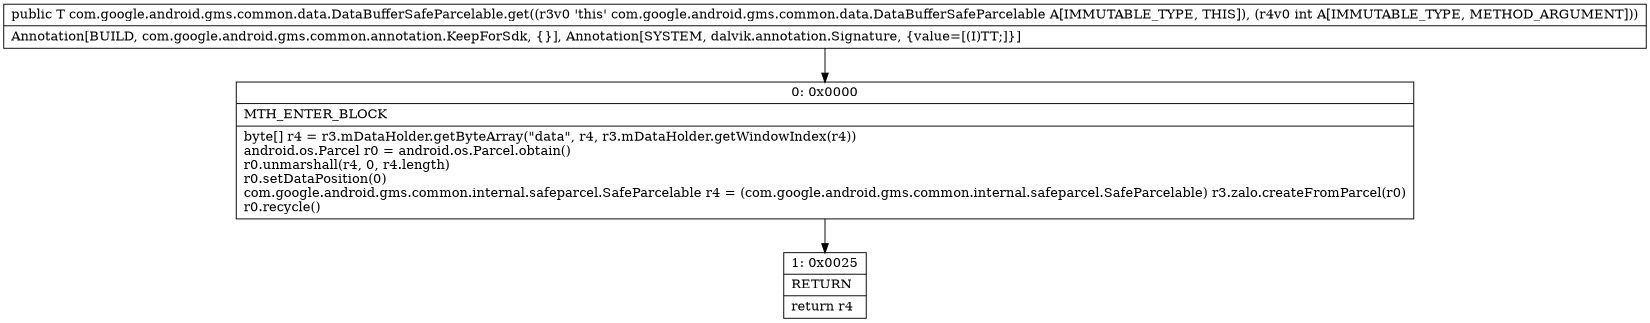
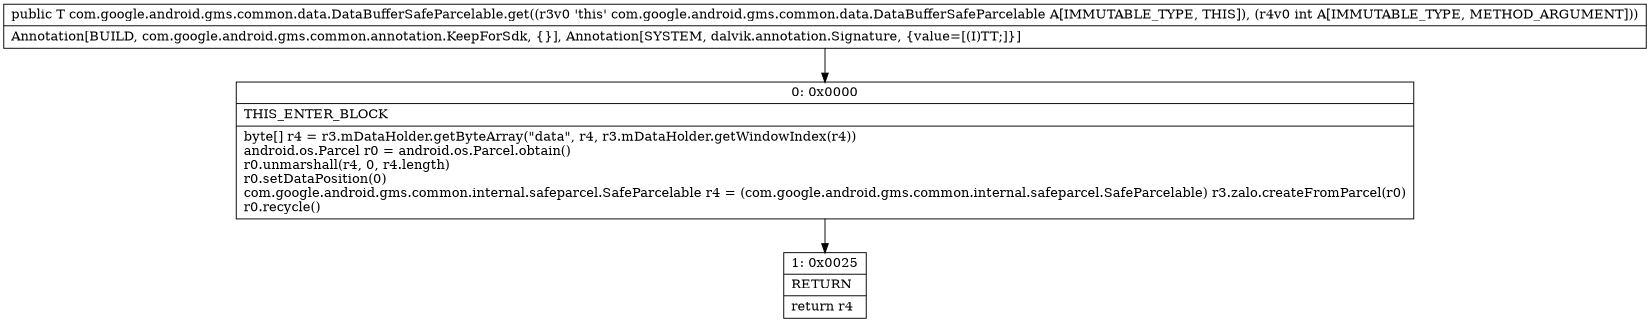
(316, 114) -> (316, 114)
